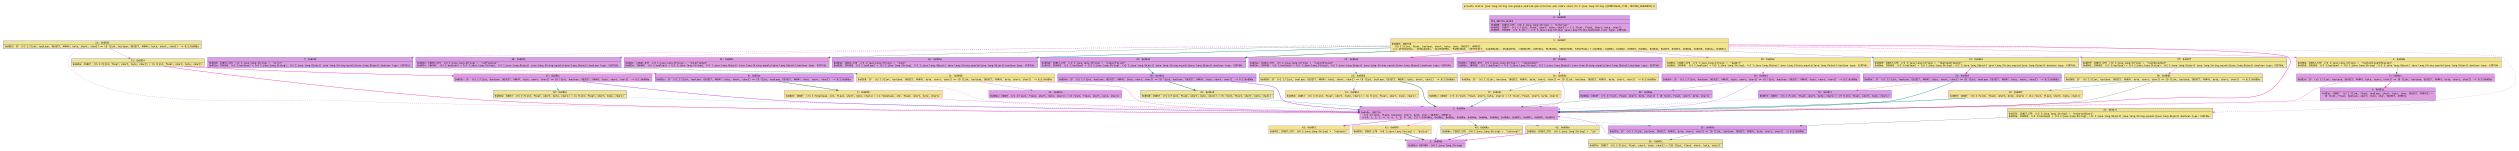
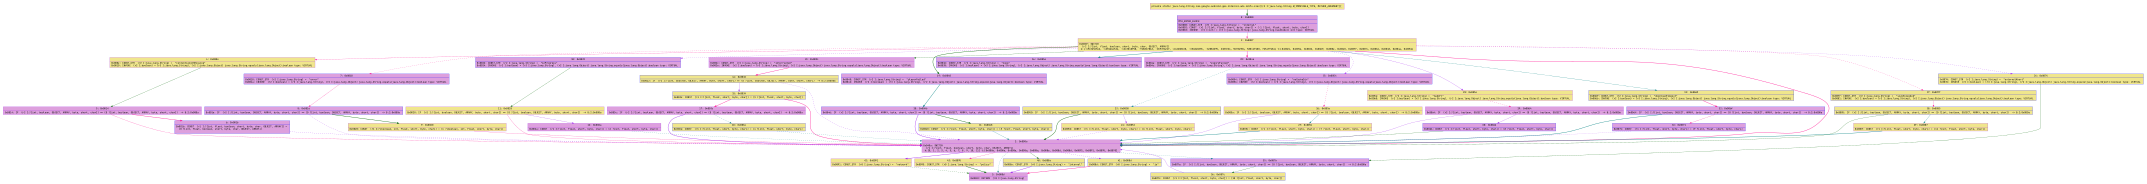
(1502, 21) -> (1189, 21)
none -> (773, 71)
